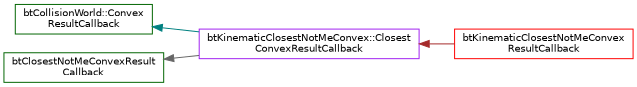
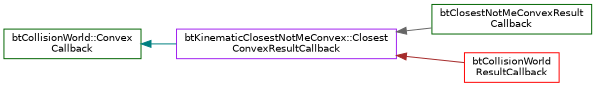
(84, 19) -> (72, 44)
(544, 44) -> (512, 68)
(186, 57) -> (419, 29)
